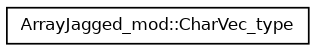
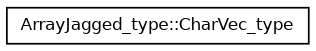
(158, 26) -> (158, 26)
